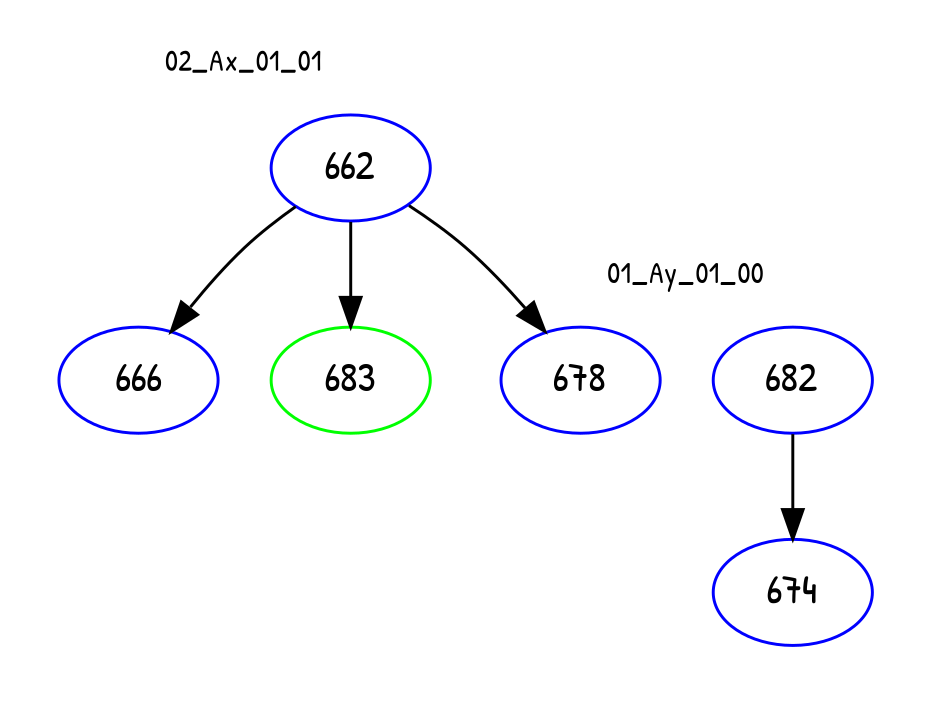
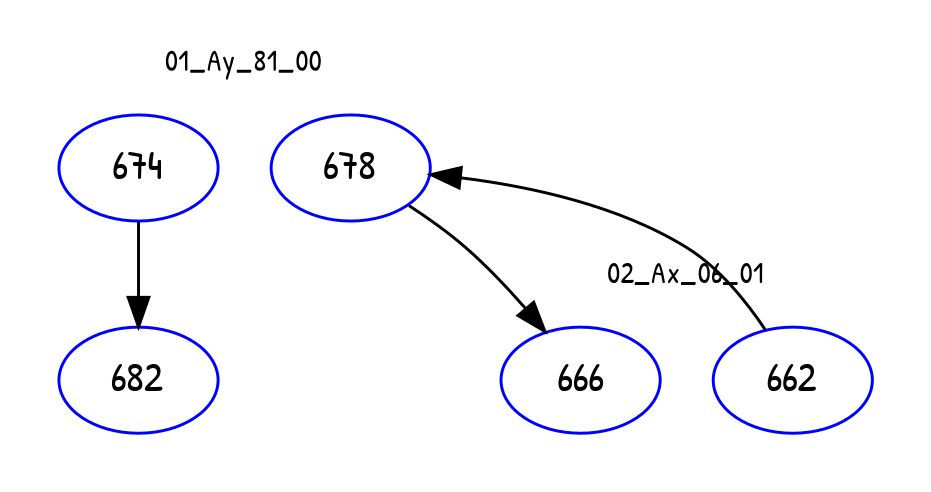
(245, 63) -> (687, 276)
(239, 253) -> (496, 277)
(687, 276) -> (245, 63)
(351, 380) -> none
(793, 472) -> (139, 260)
